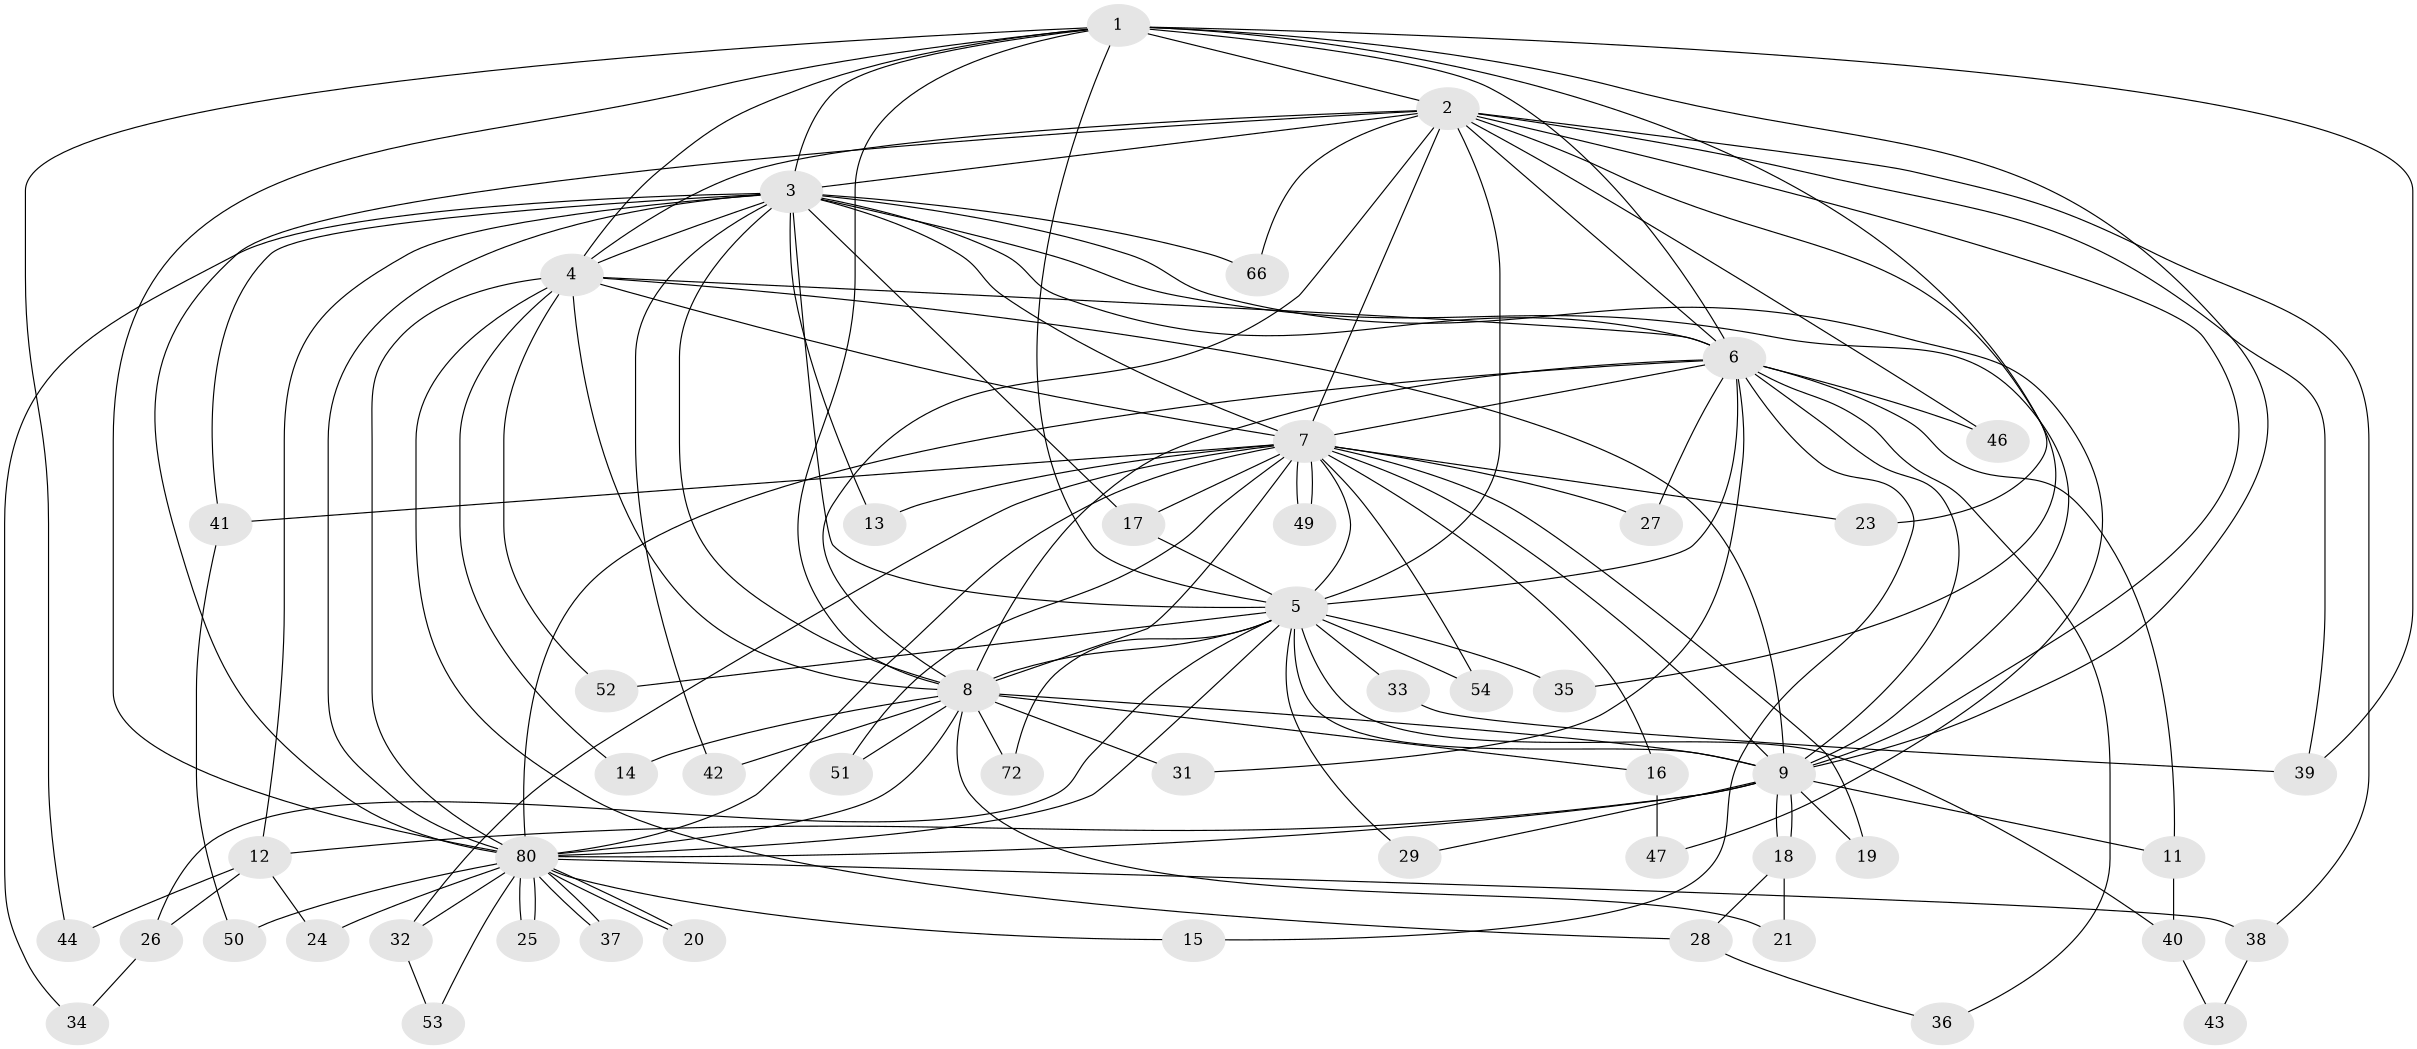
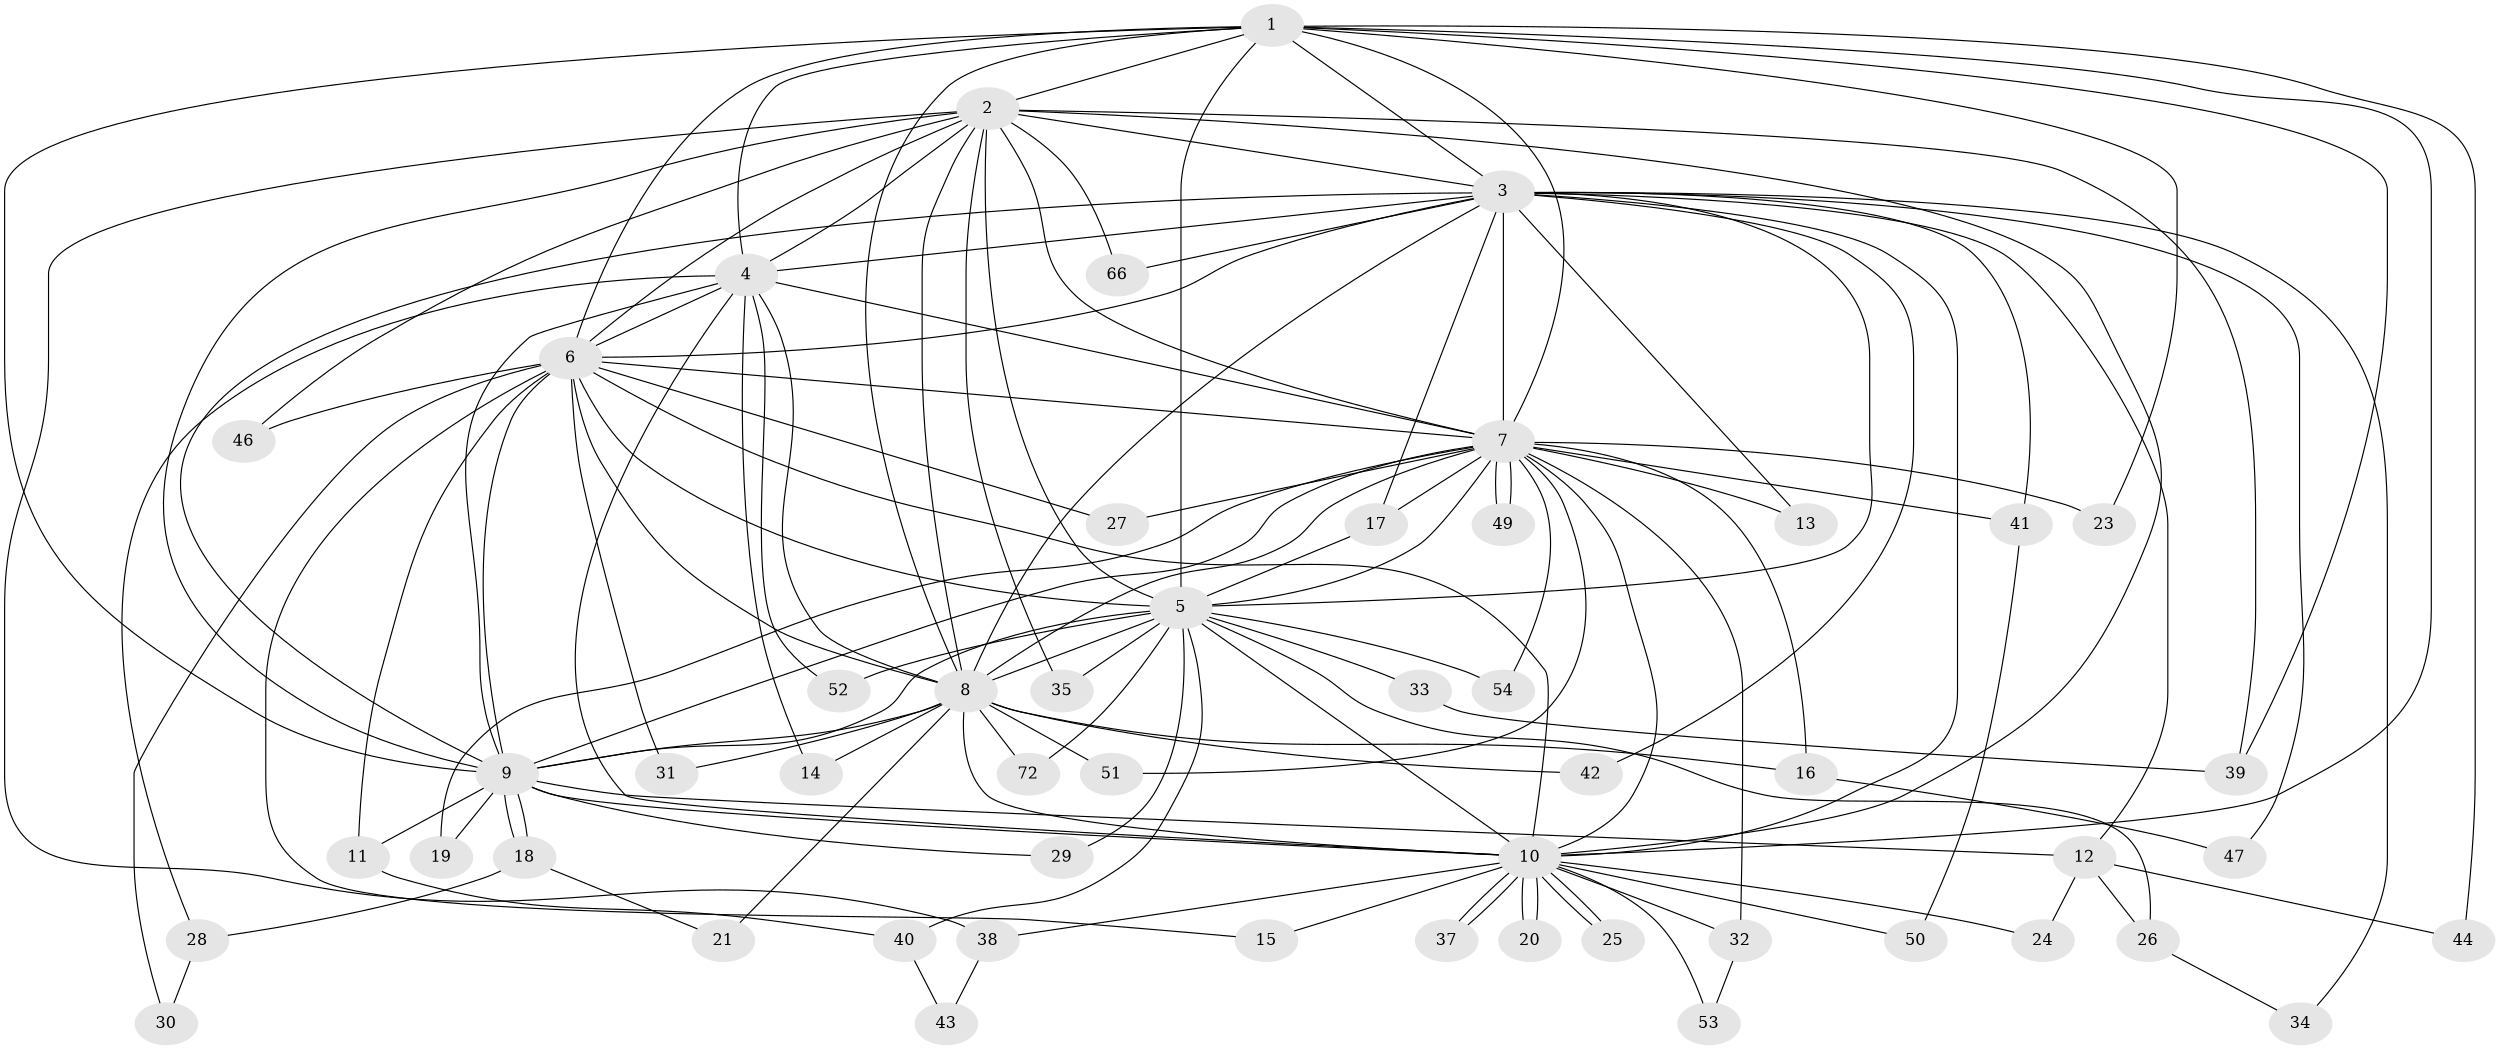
none -> (1537, 161)
(527, 857) -> (1530, 857)
(1942, 1024) -> (166, 1024)
